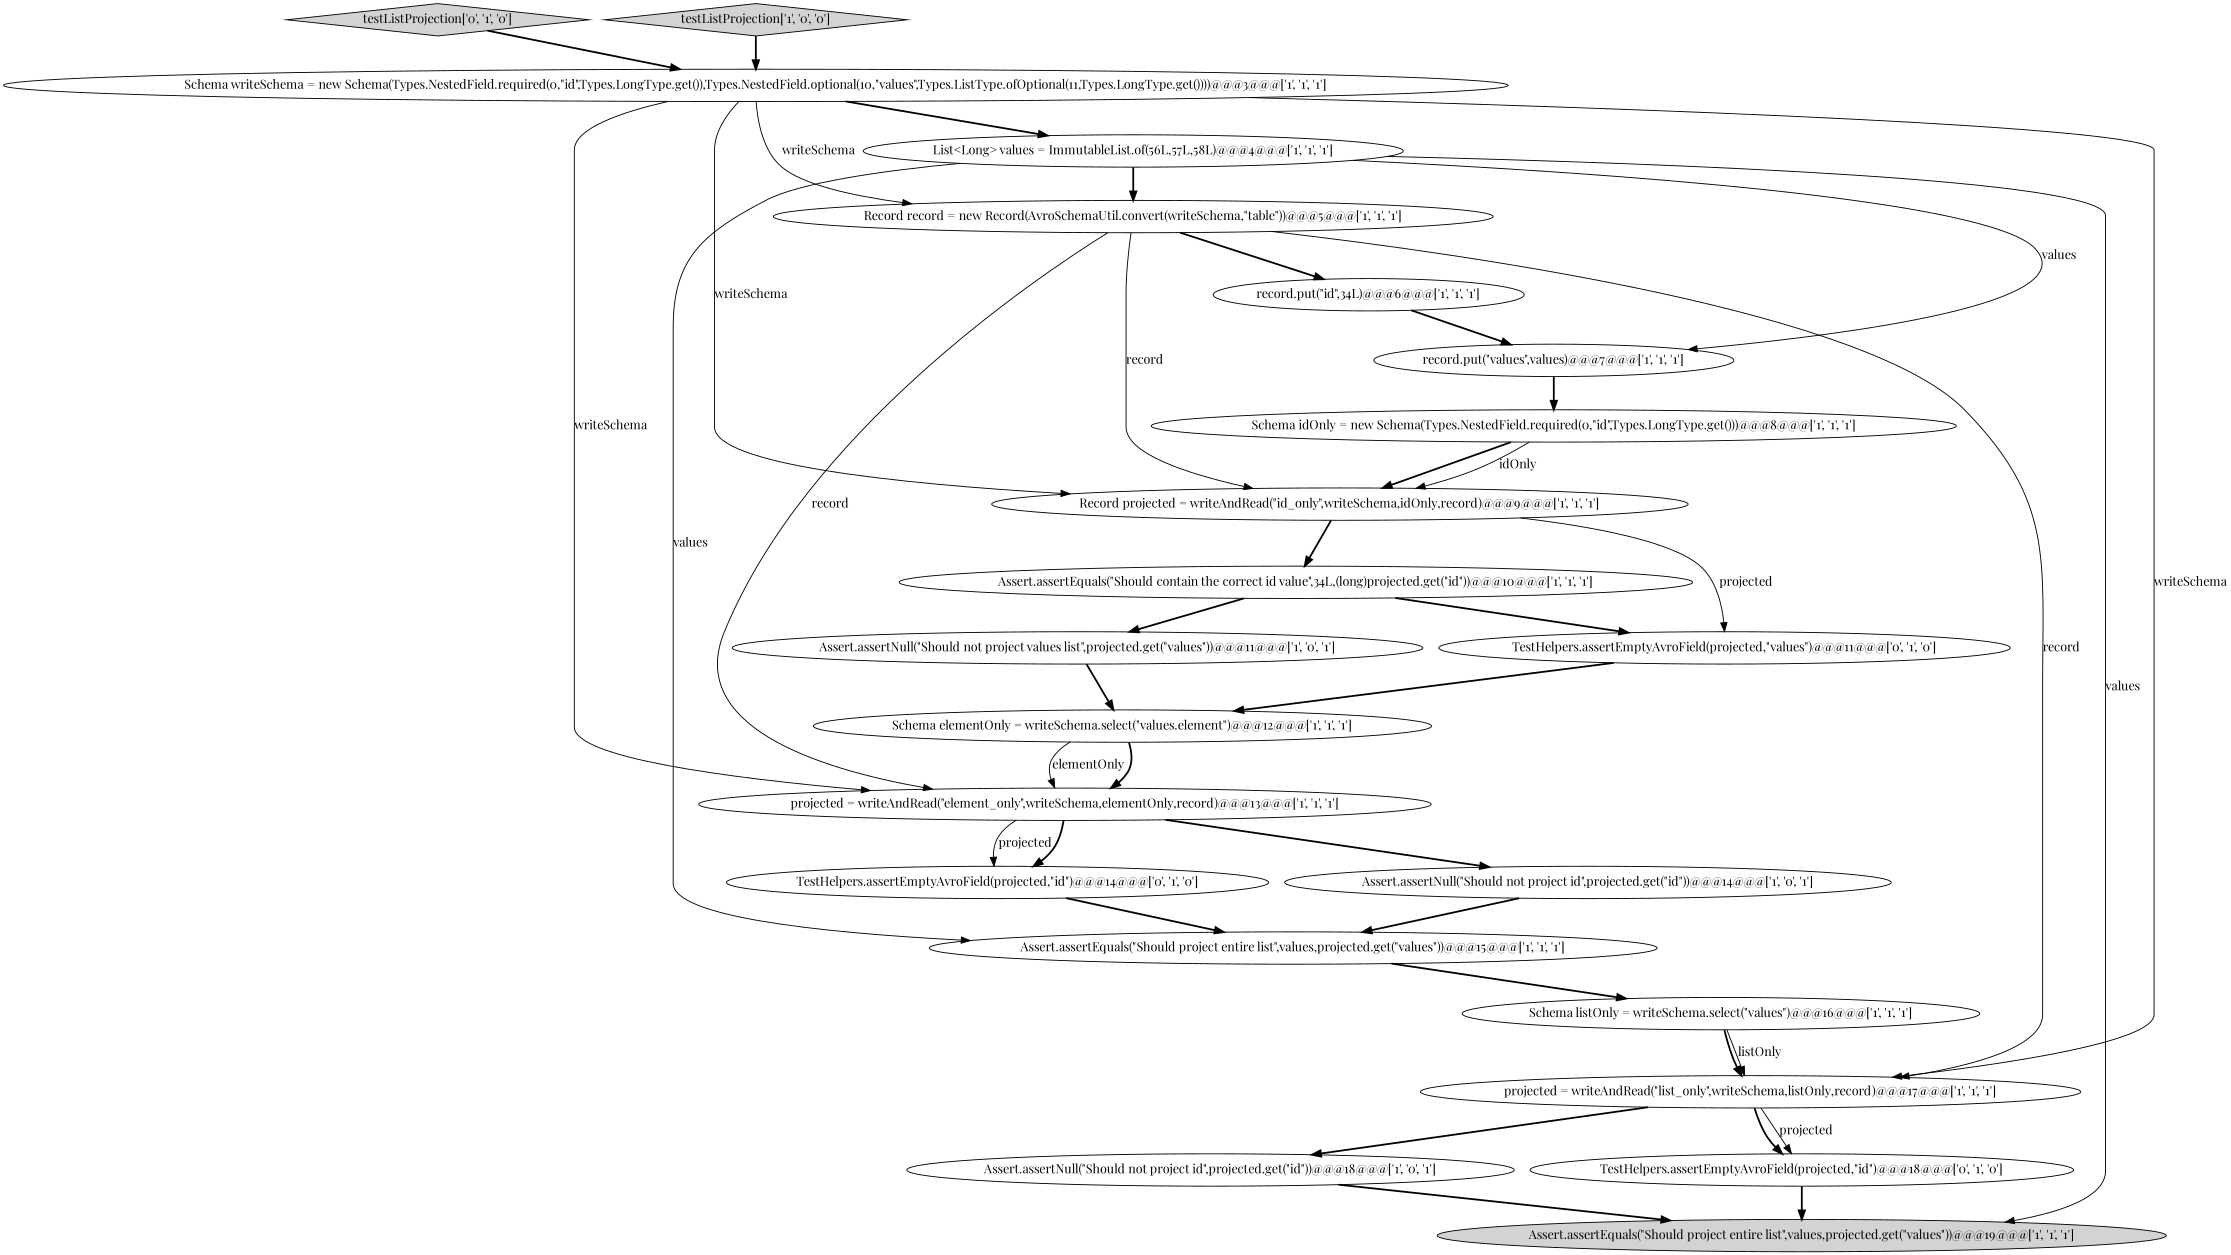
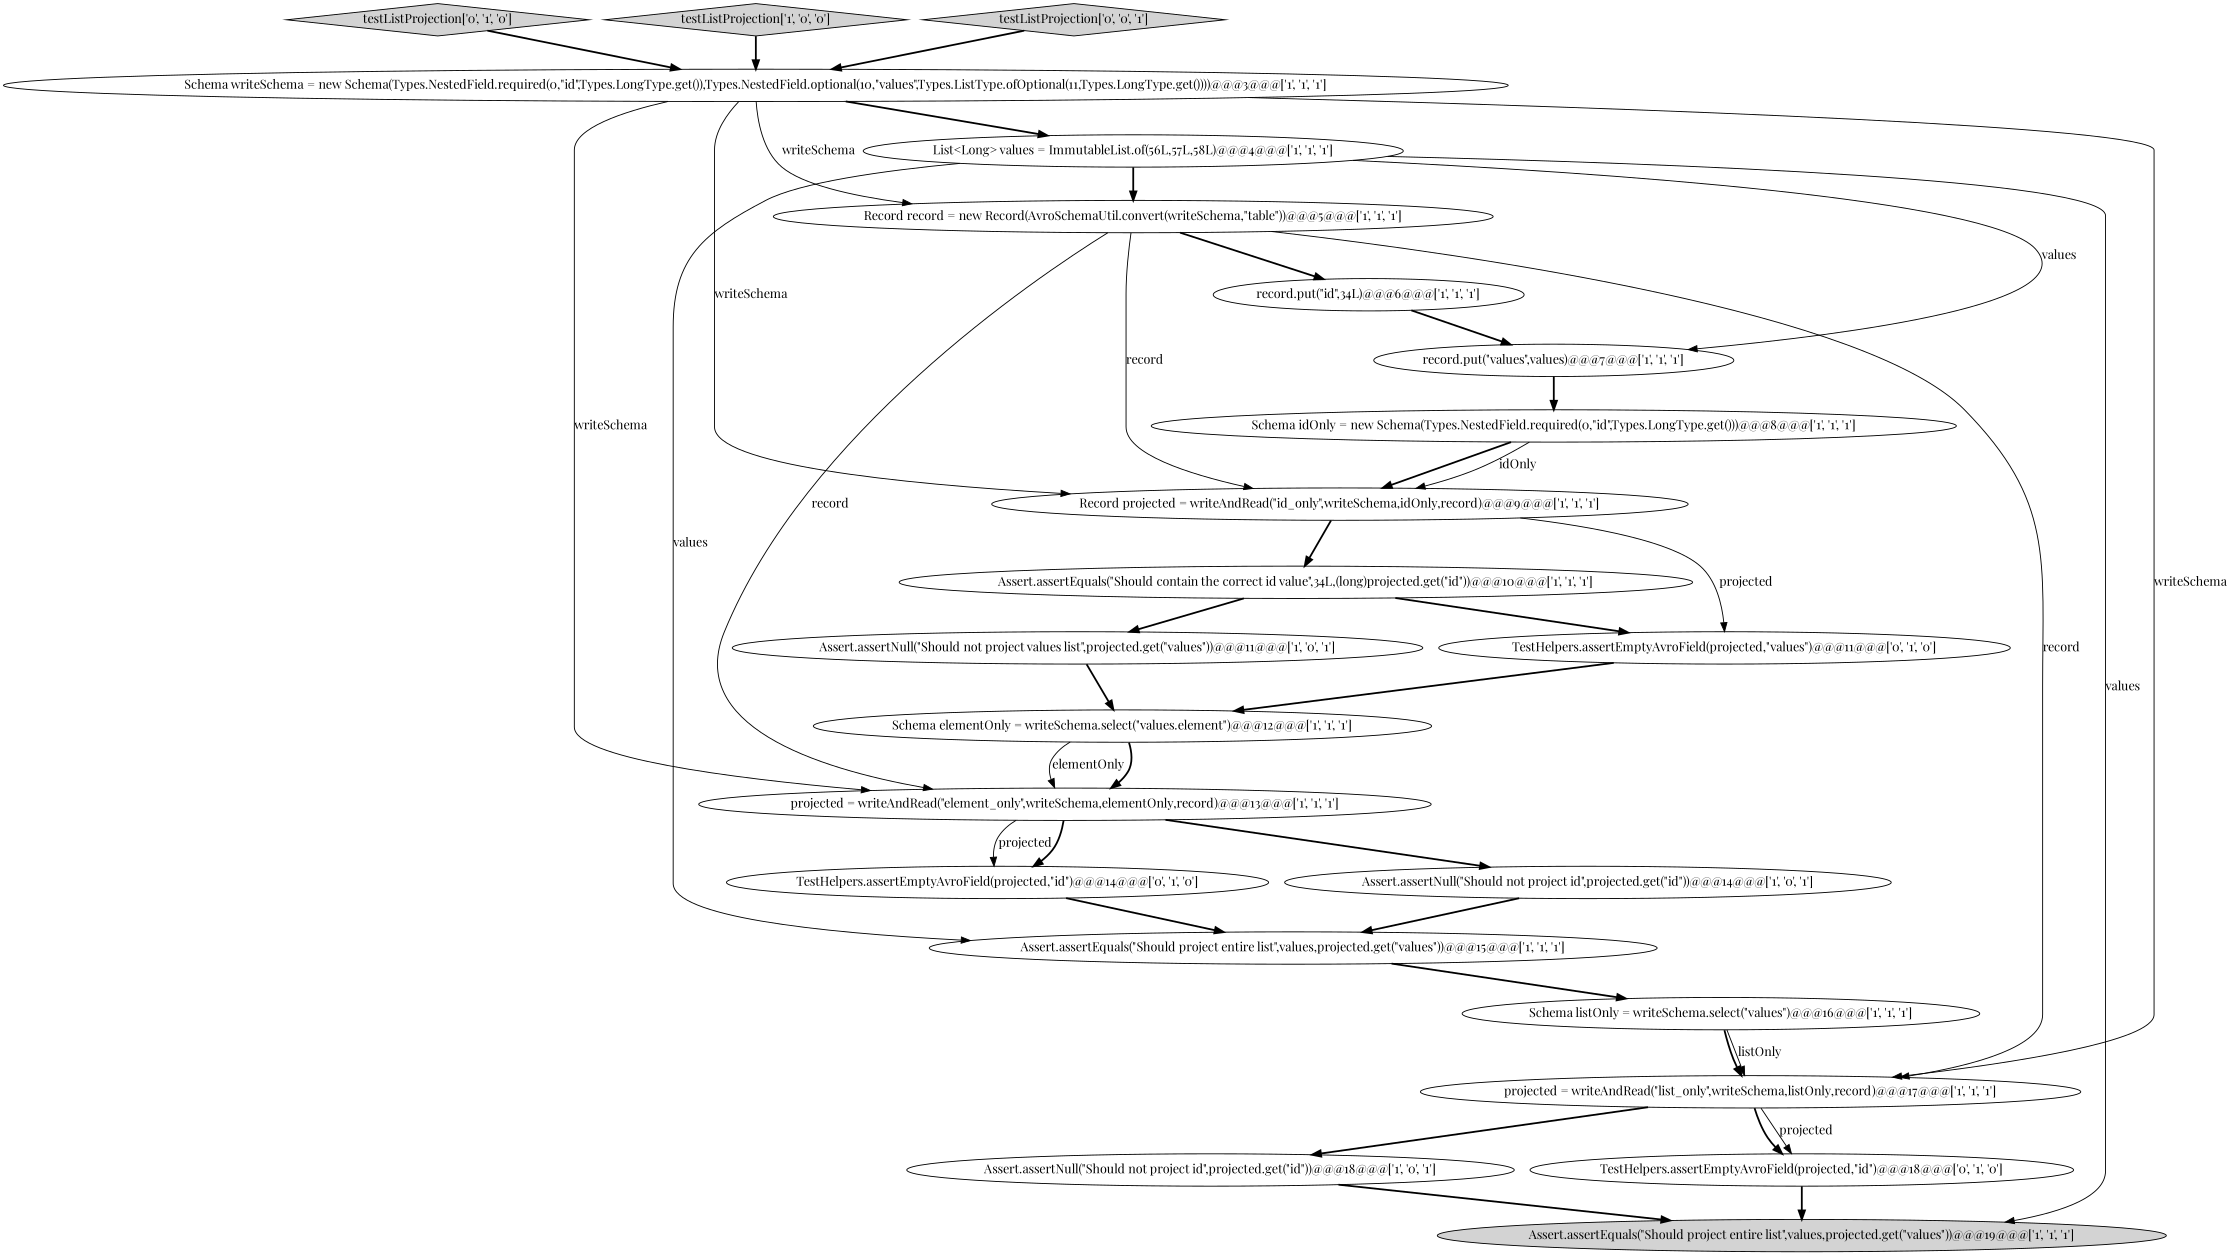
none -> (1074, 20)
